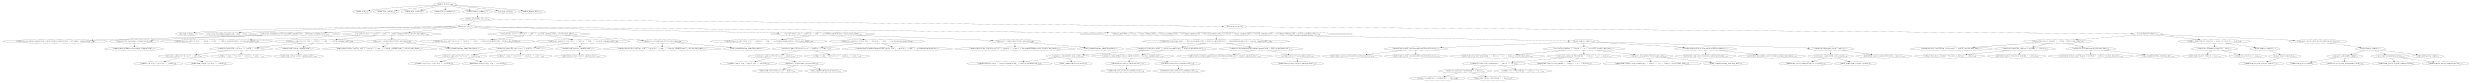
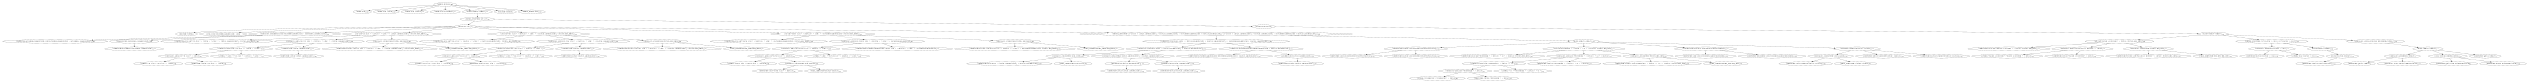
none -> (1883, 56)
